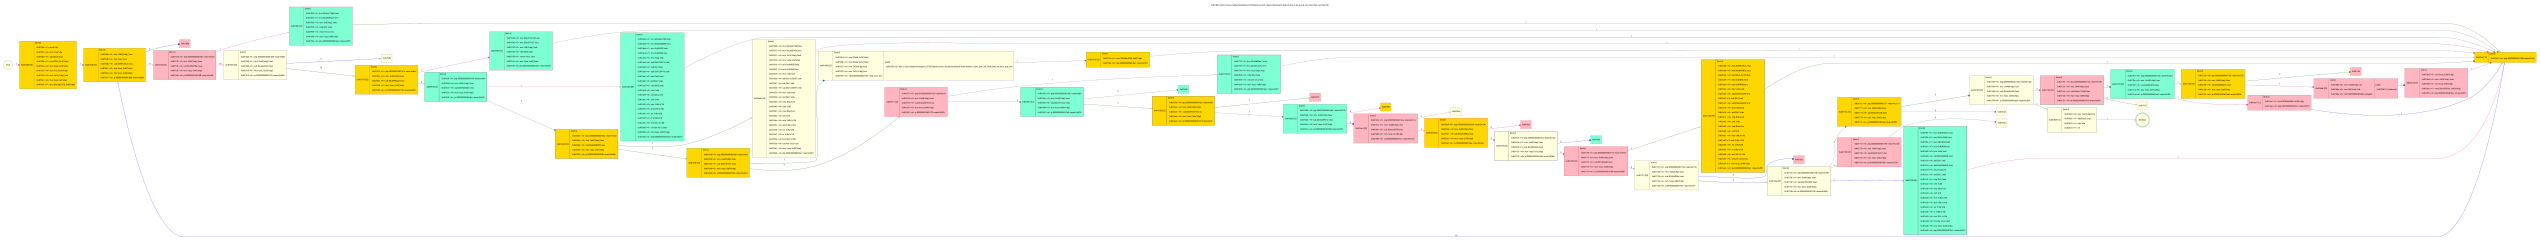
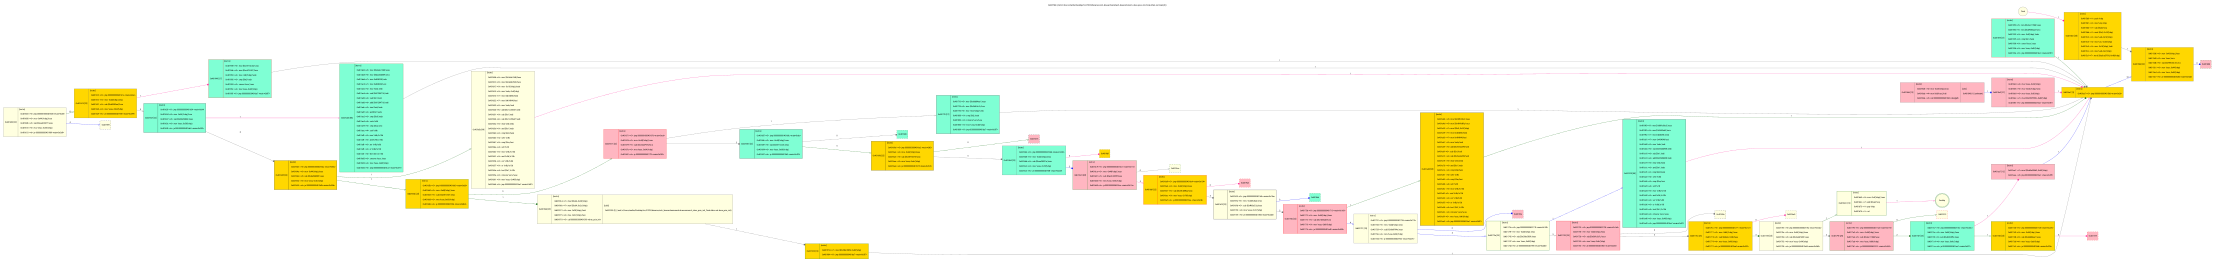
(185, 65) -> none
(2297, 77) -> (2070, 236)
(2279, 86) -> none
(1834, 146) -> (1654, 236)
